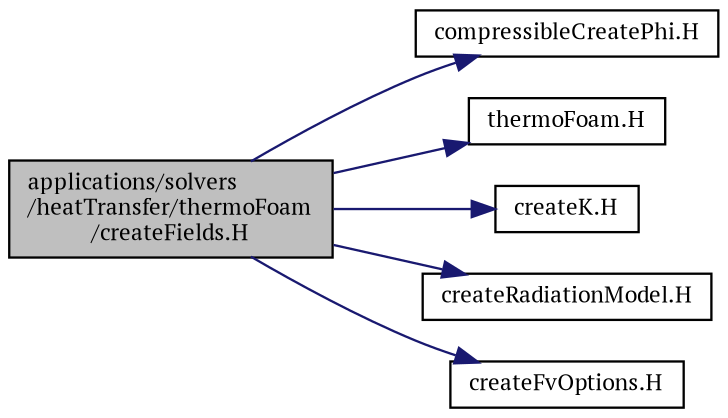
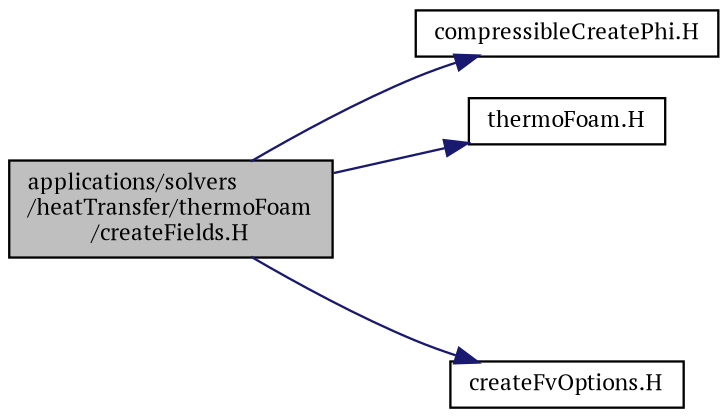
(567, 209) -> none
(567, 297) -> none
